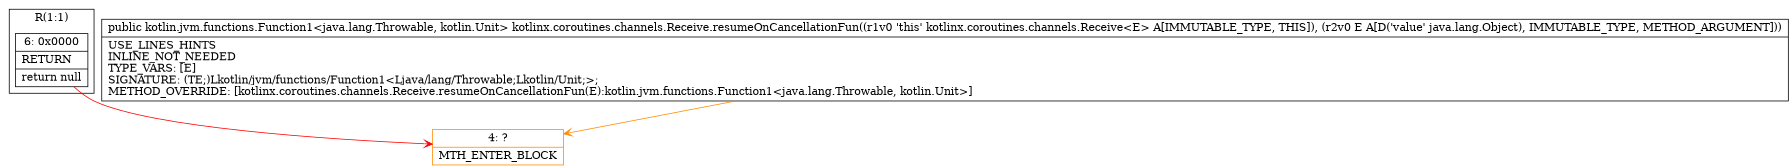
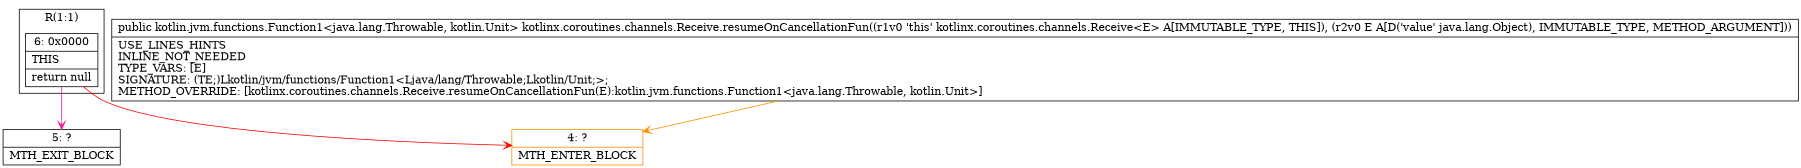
(47, 60) -> (46, 60)
none -> (62, 147)
